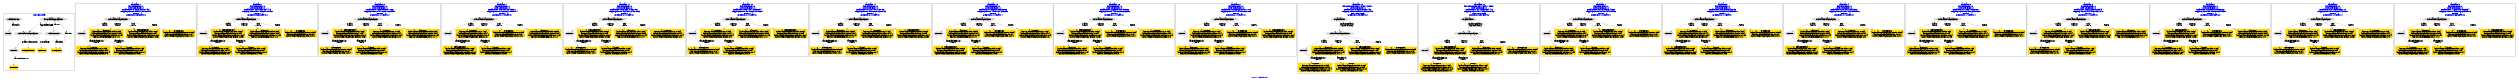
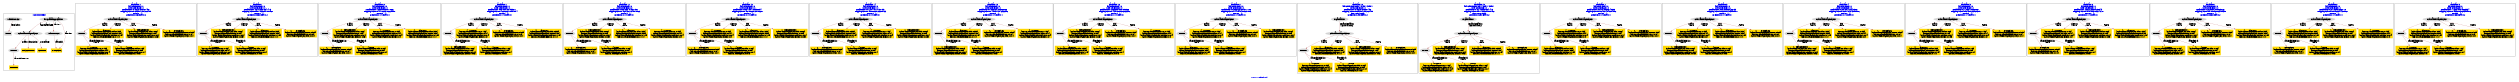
(39, 15) -> (39, 15)
(16, 25) -> (16, 25)
